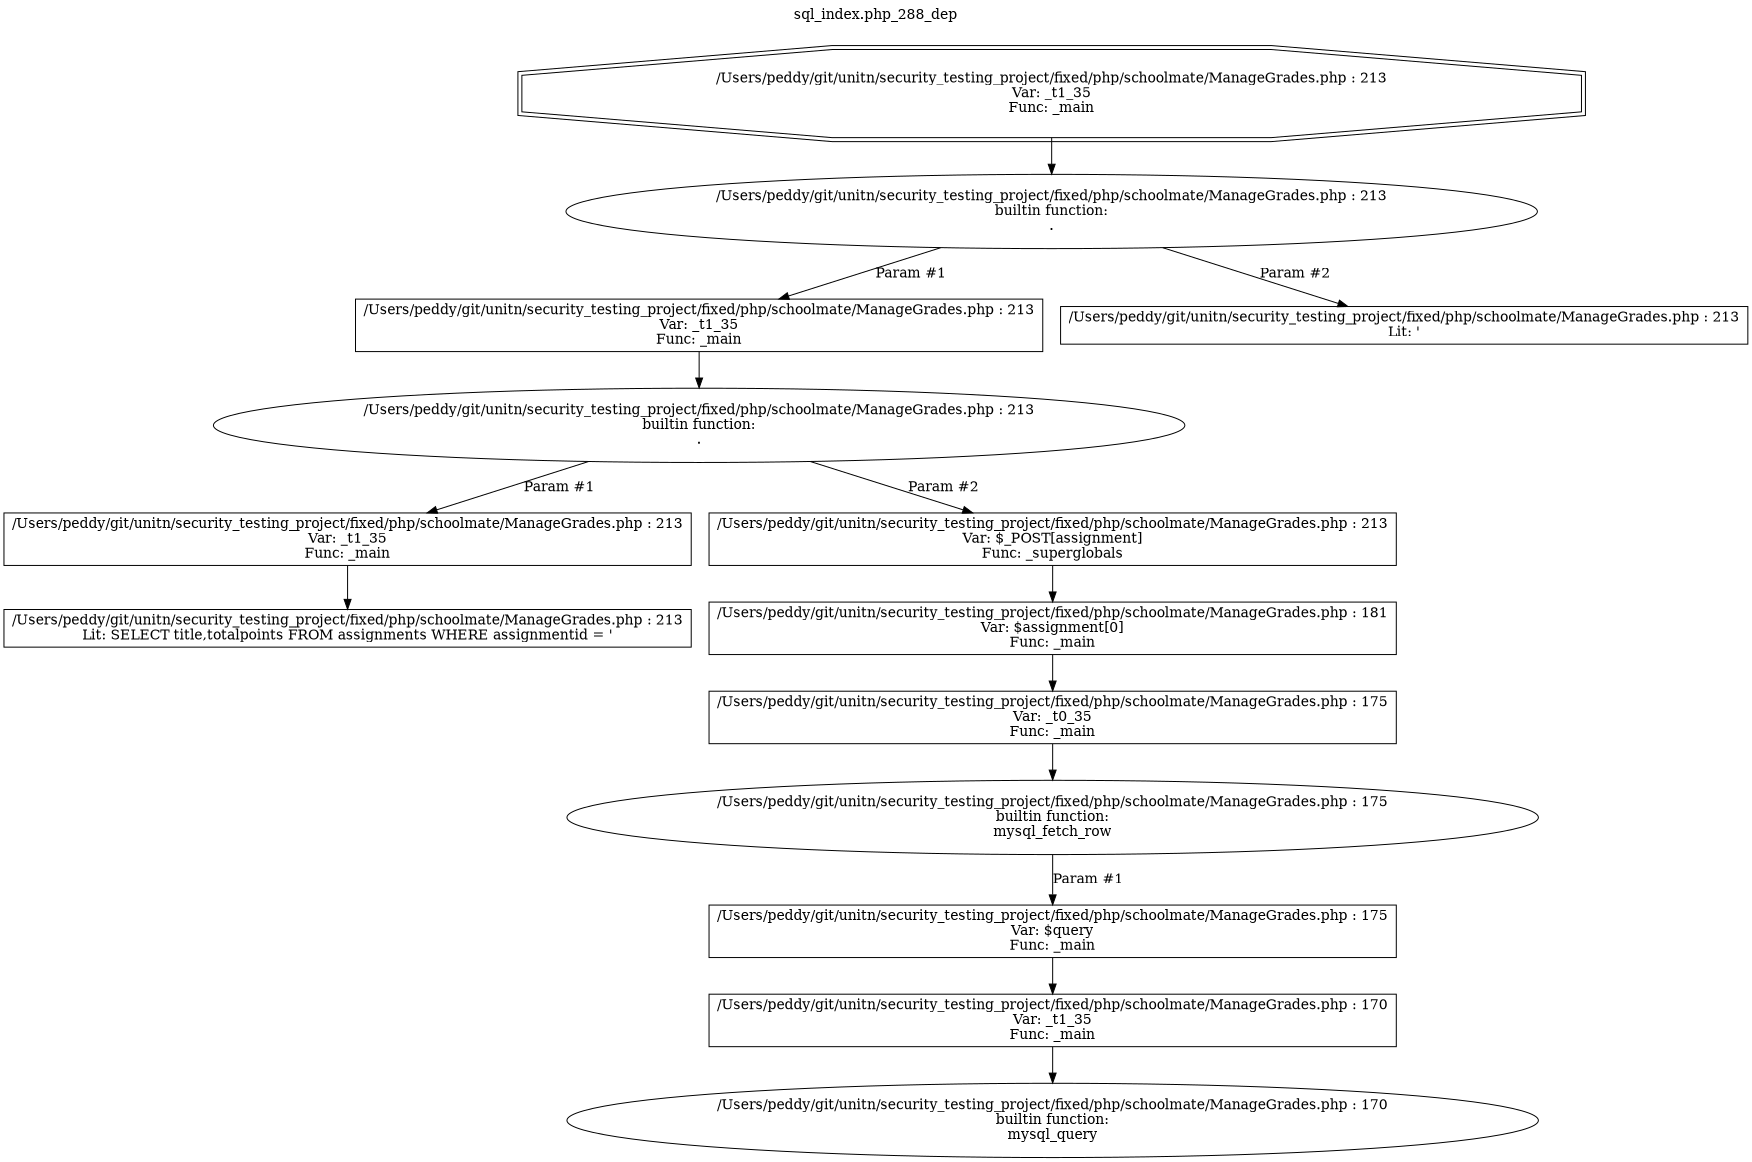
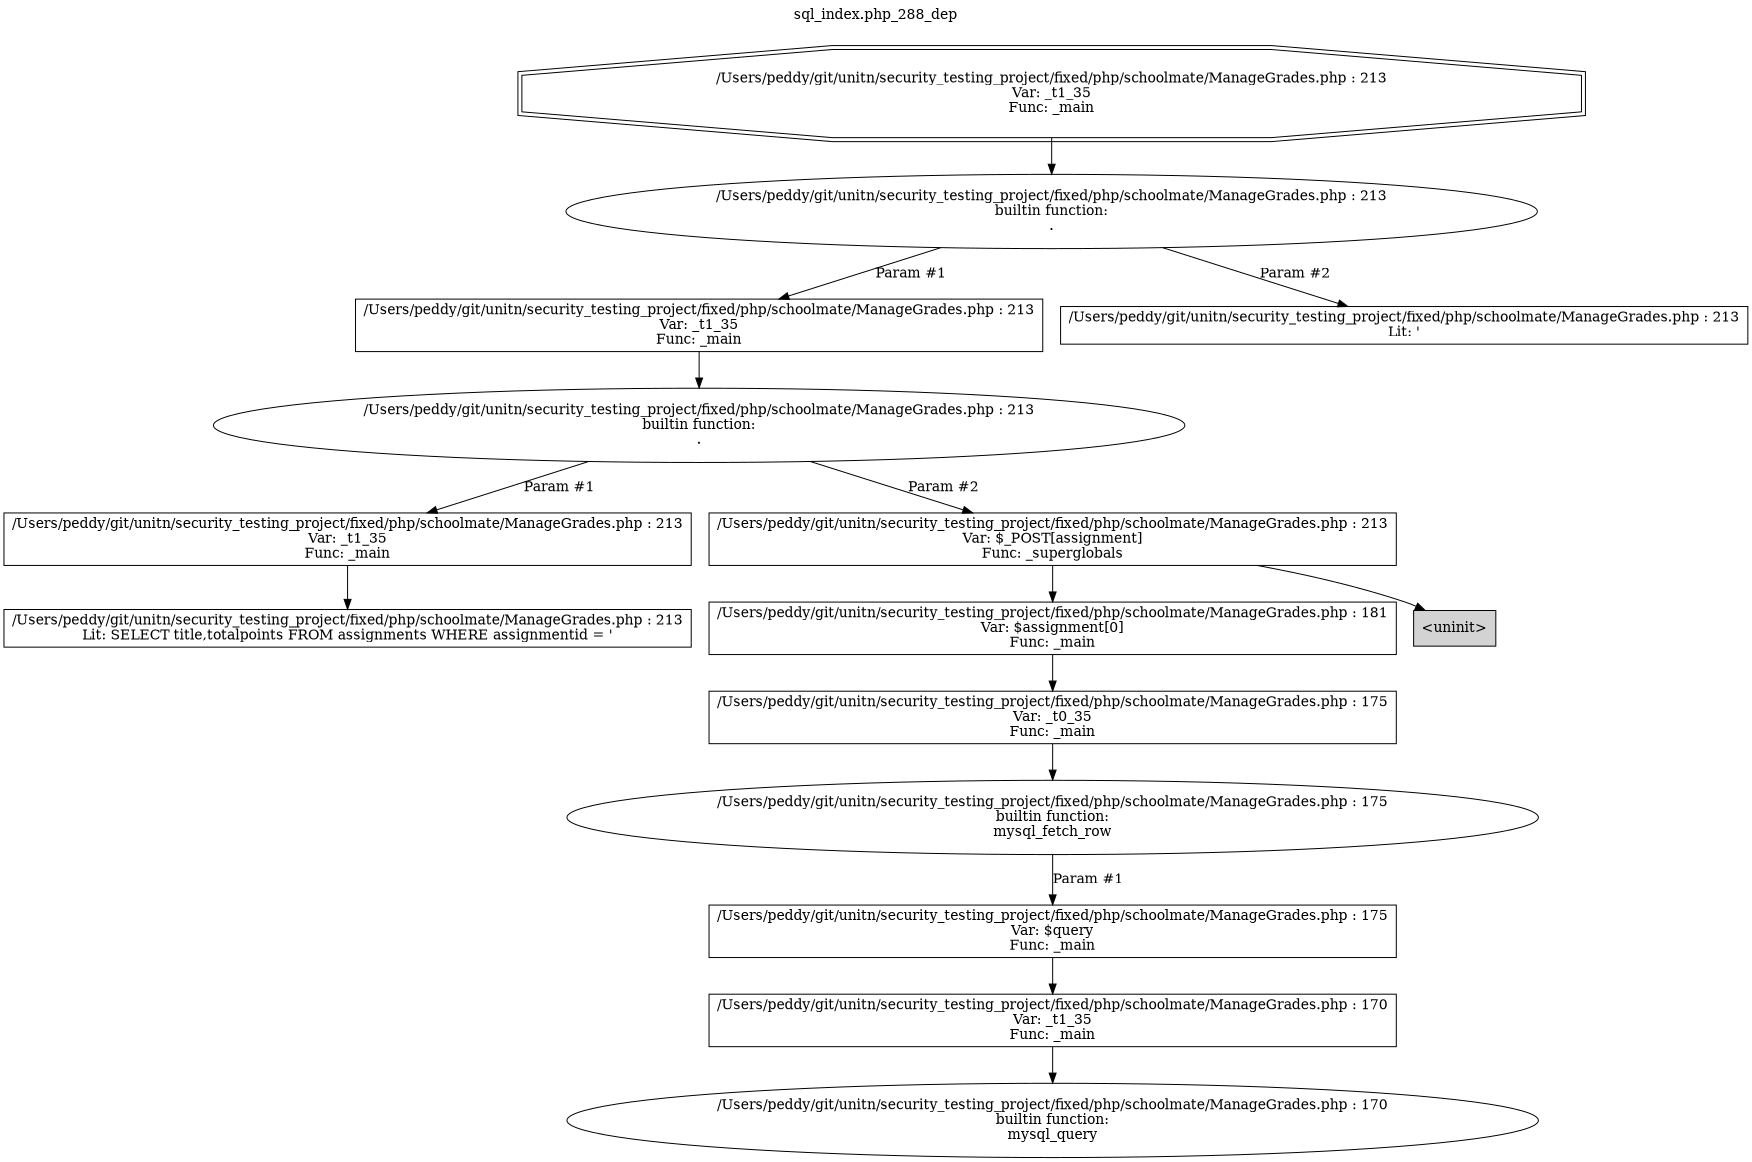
none -> (1455, 628)
